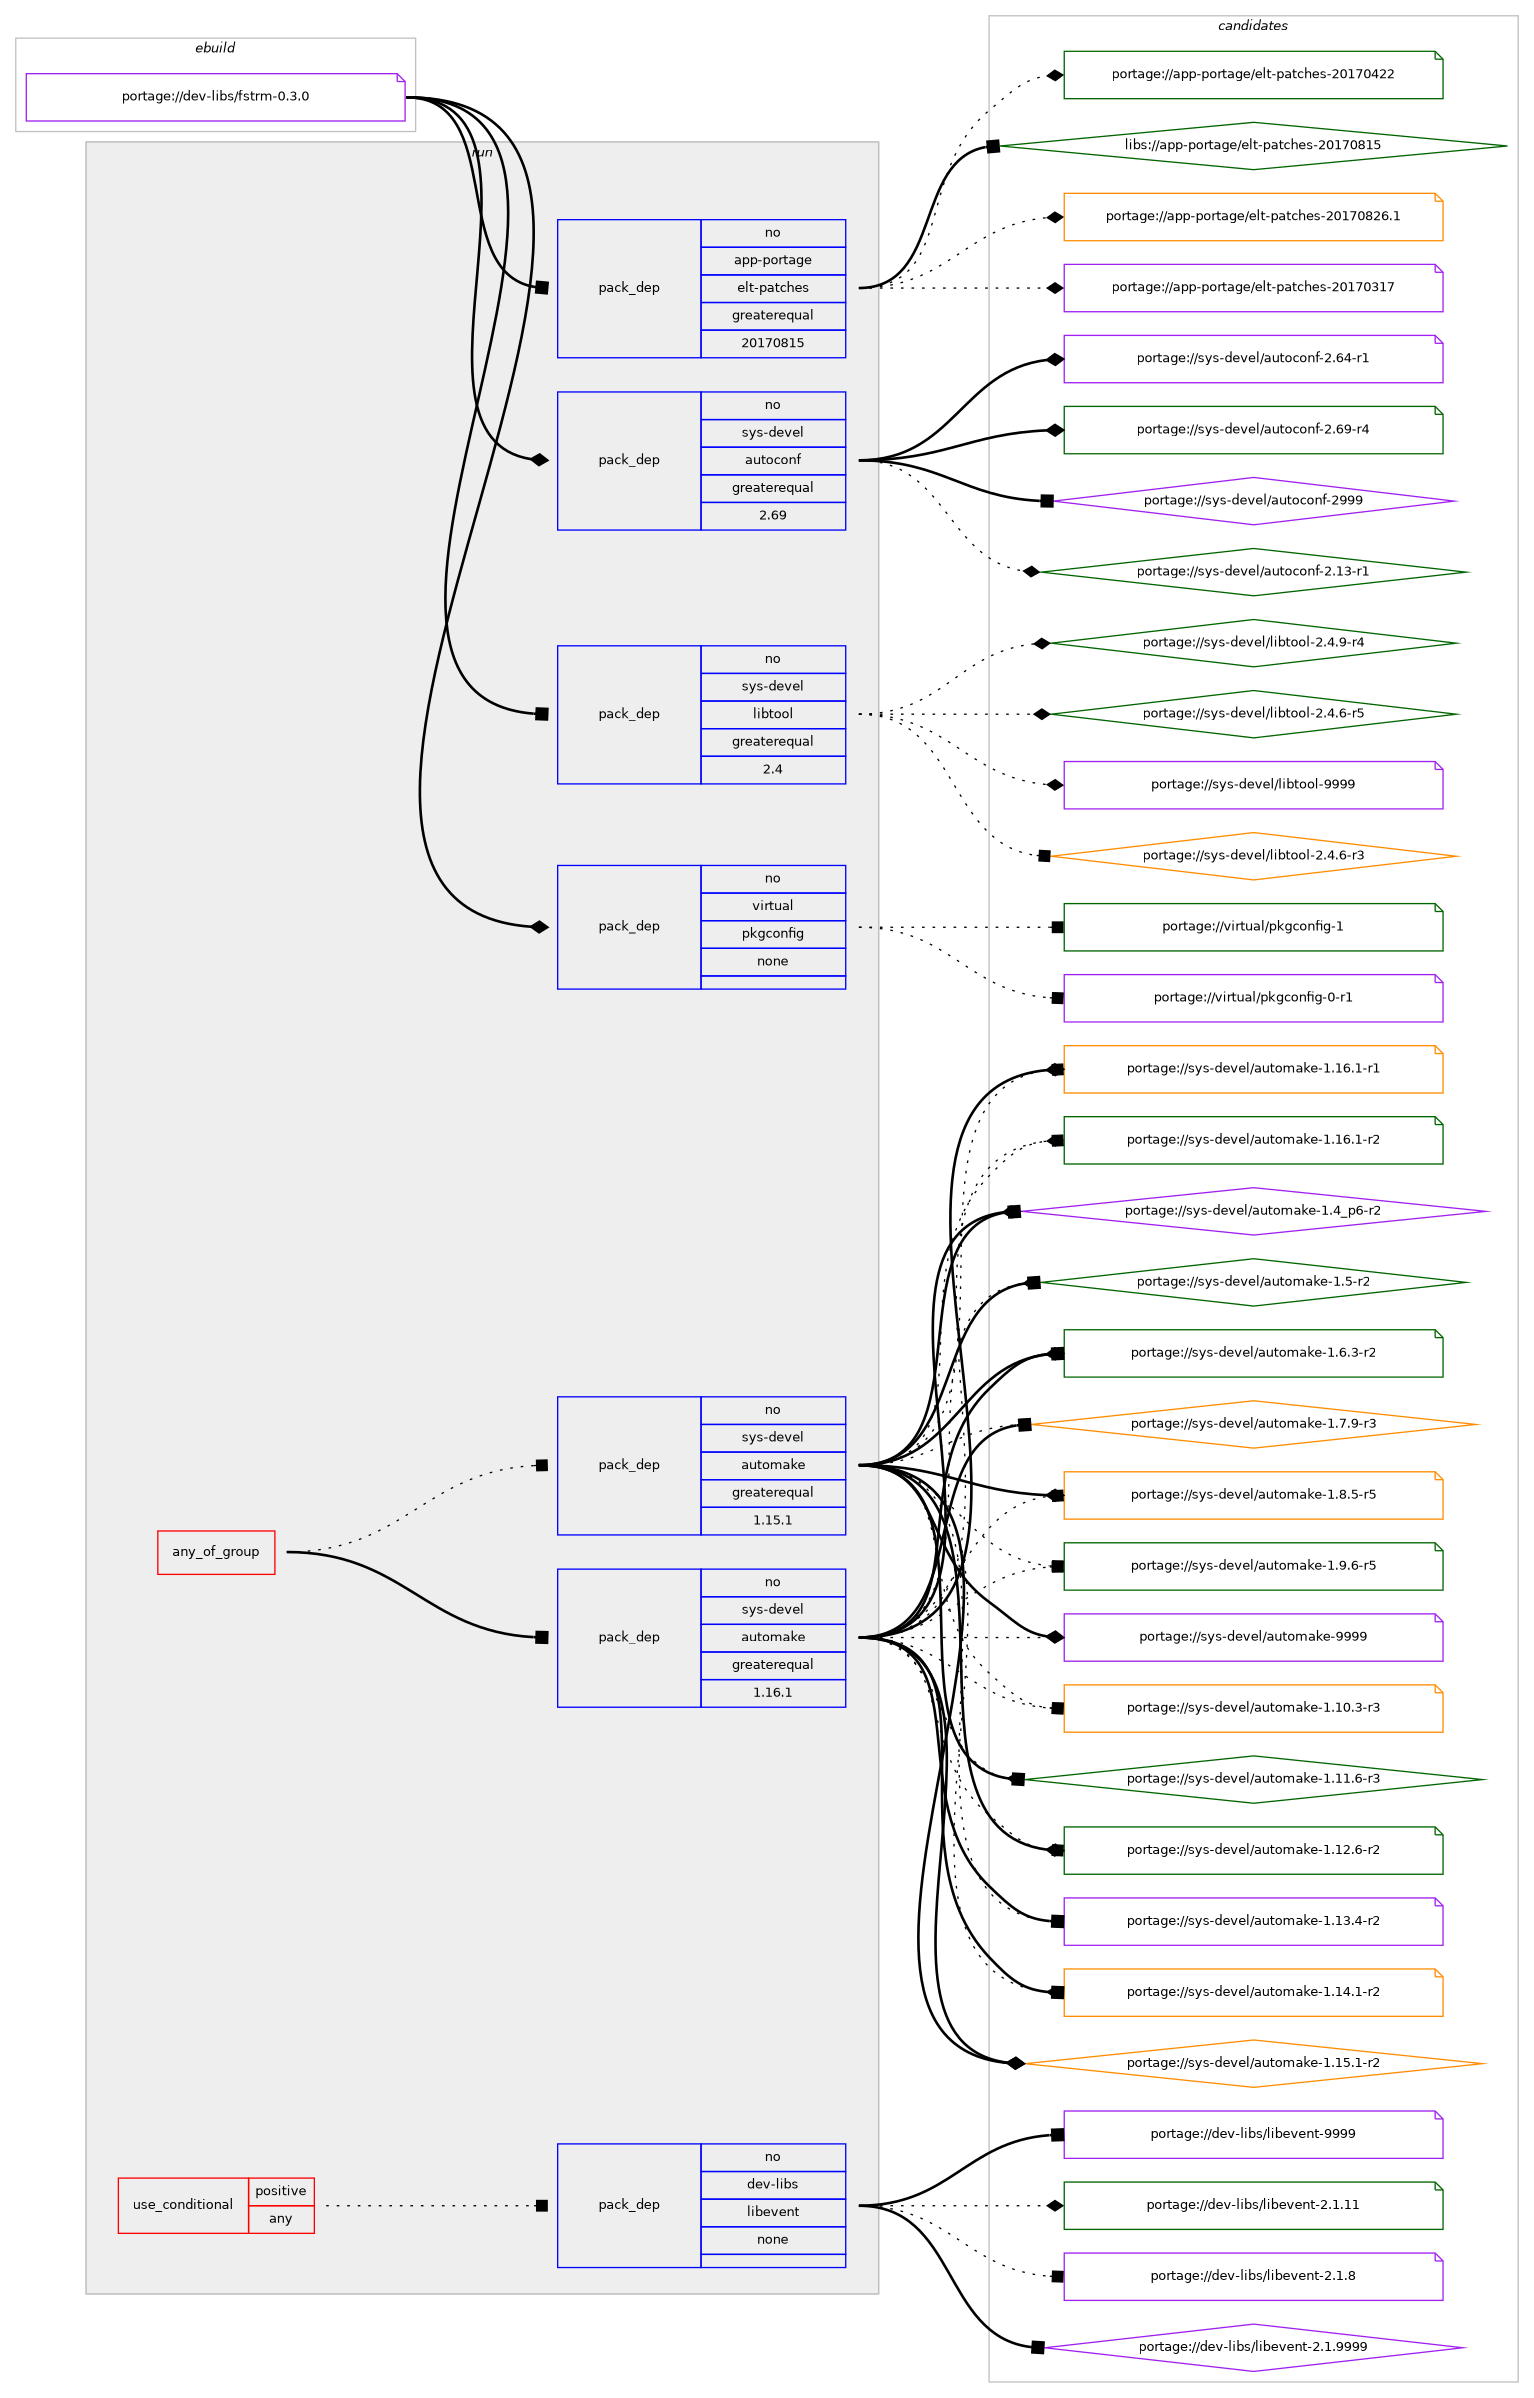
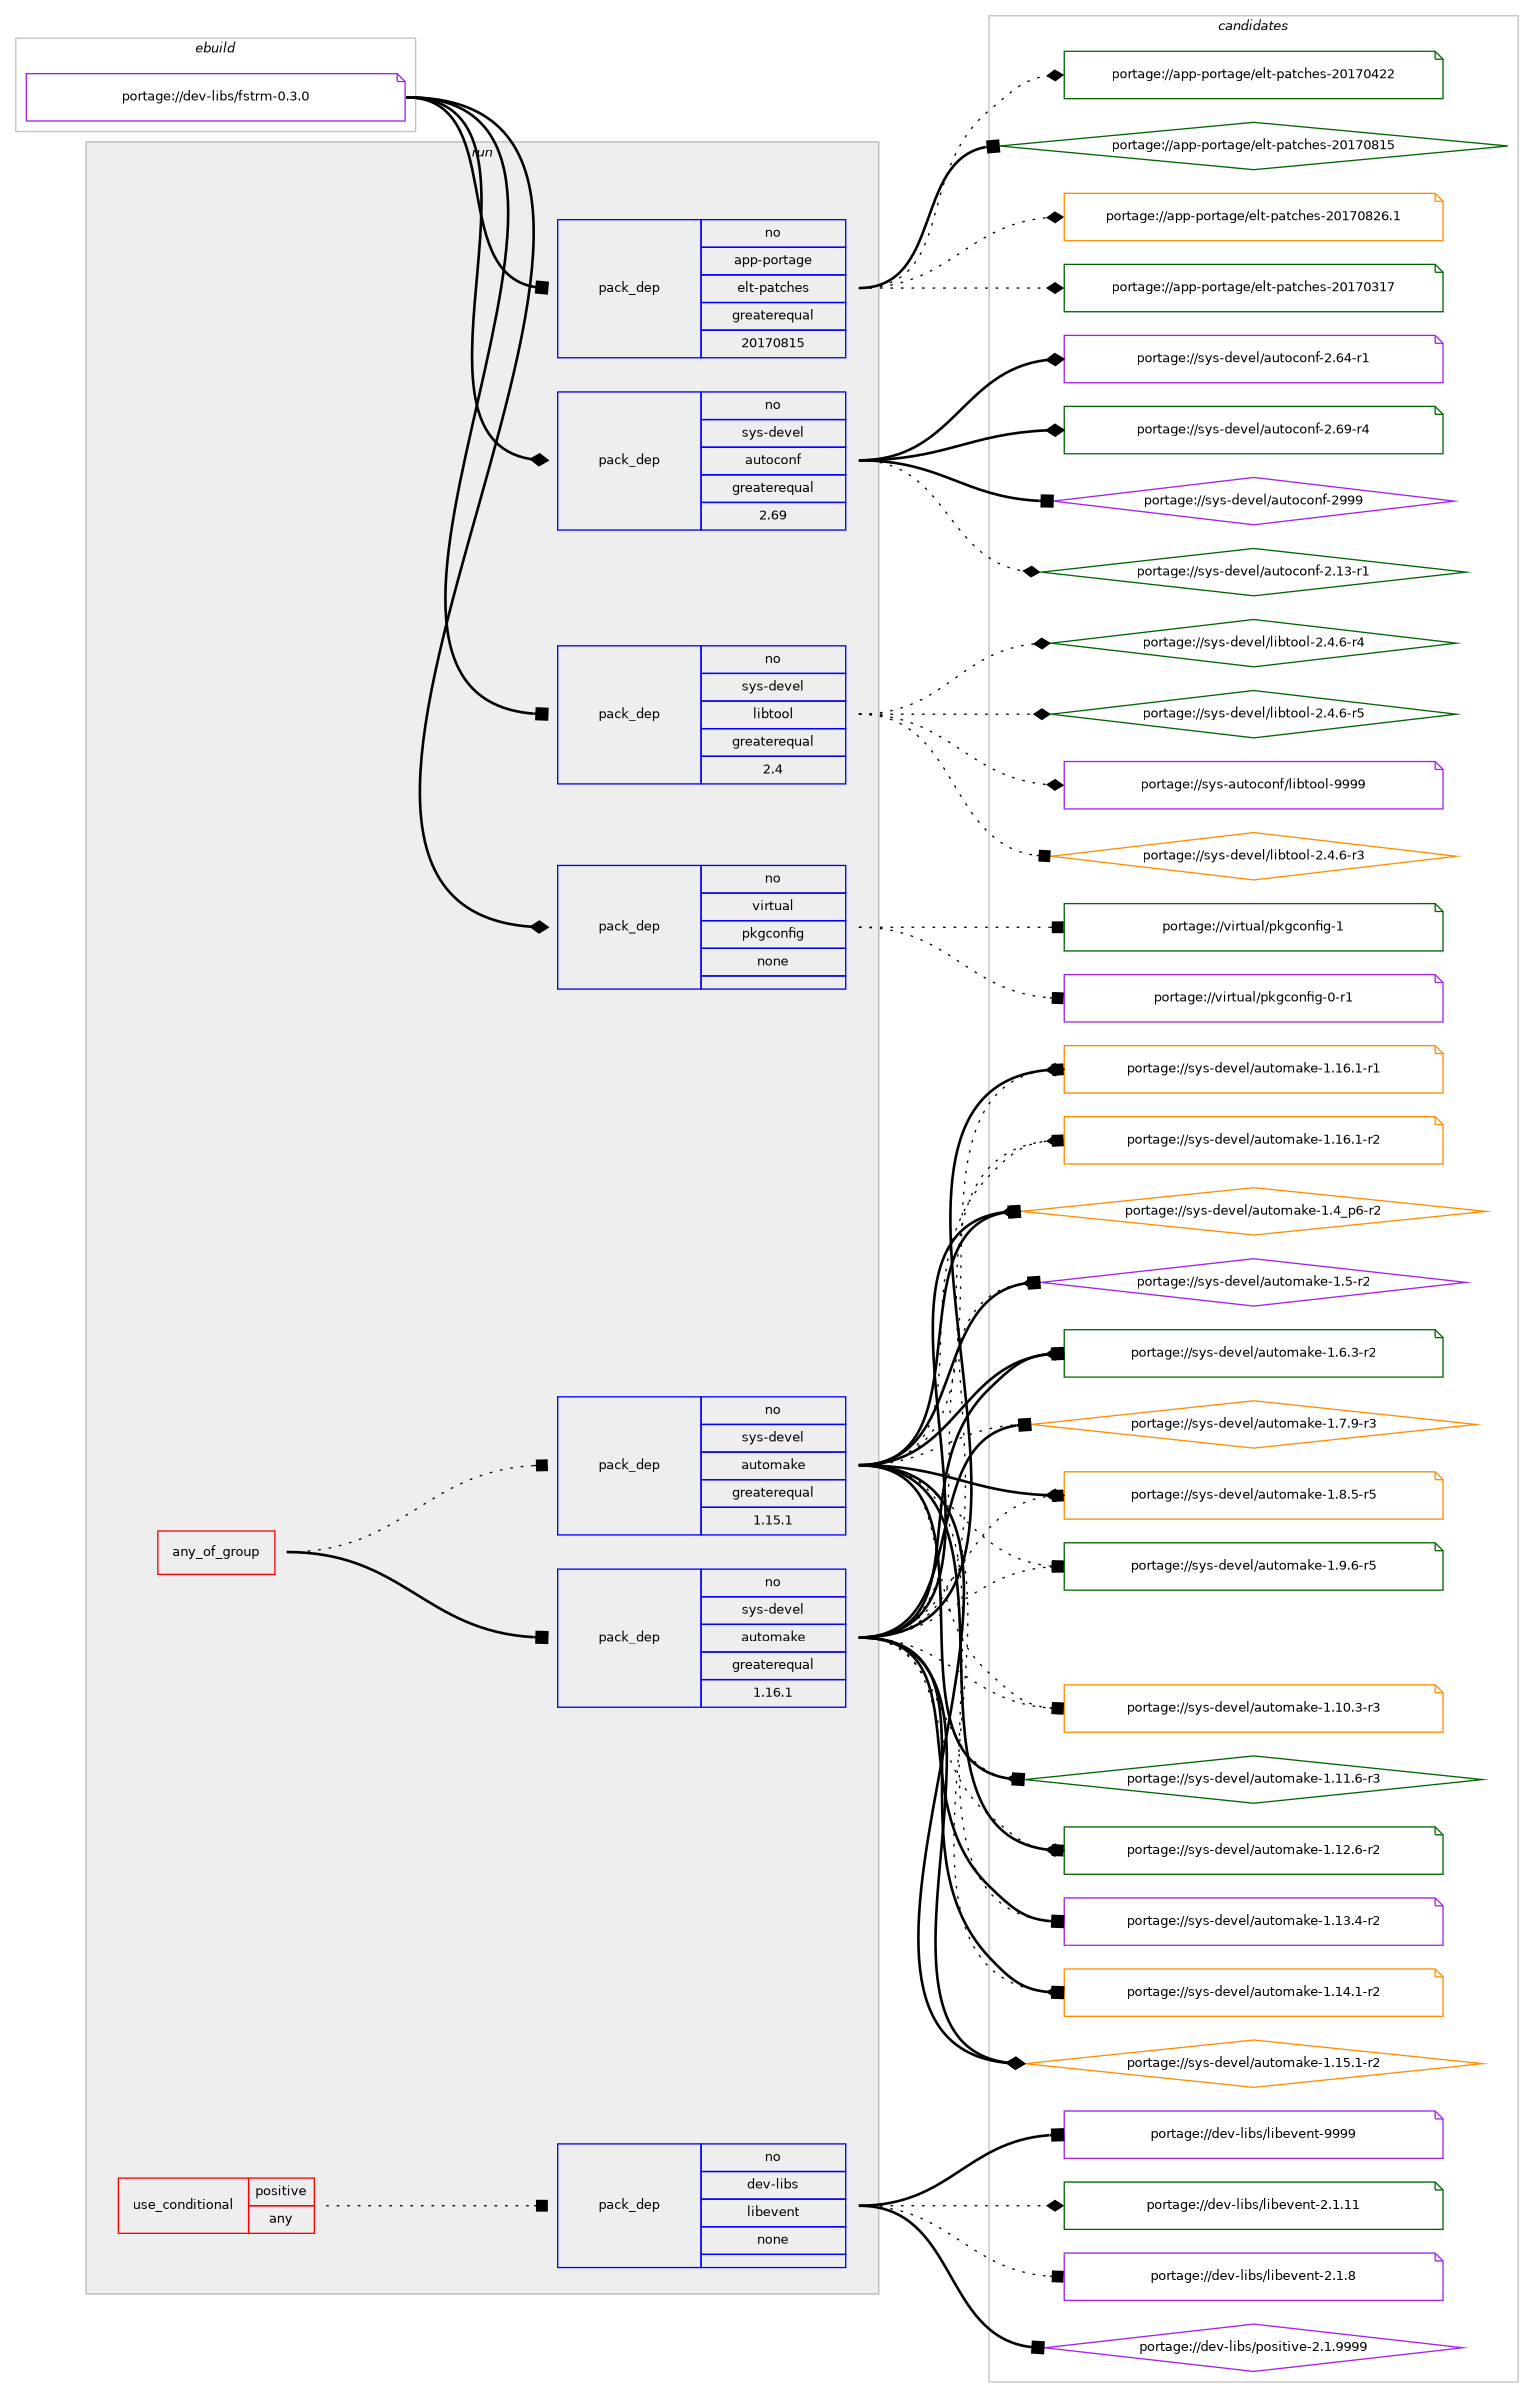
(1254, 146) -> (1254, 146)
(1254, 288) -> (1254, 288)
(1254, 643) -> (1254, 643)
(1254, 785) -> (1254, 785)
(1254, 1140) -> (1254, 1140)
(1254, 1211) -> (1254, 1211)
(1254, 1282) -> (1254, 1282)
(1254, 1638) -> none
(1254, 2348) -> (1254, 2348)
